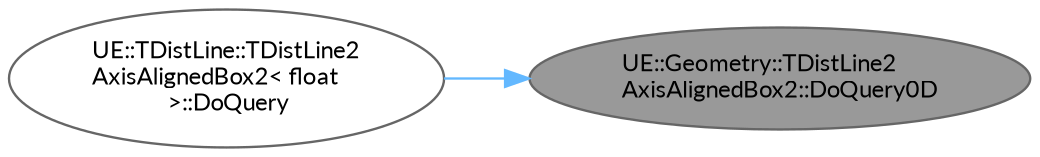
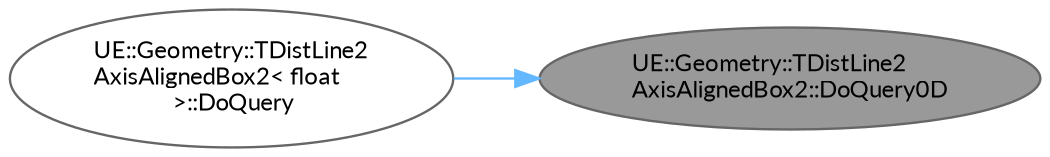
(227, 78) -> (232, 78)
